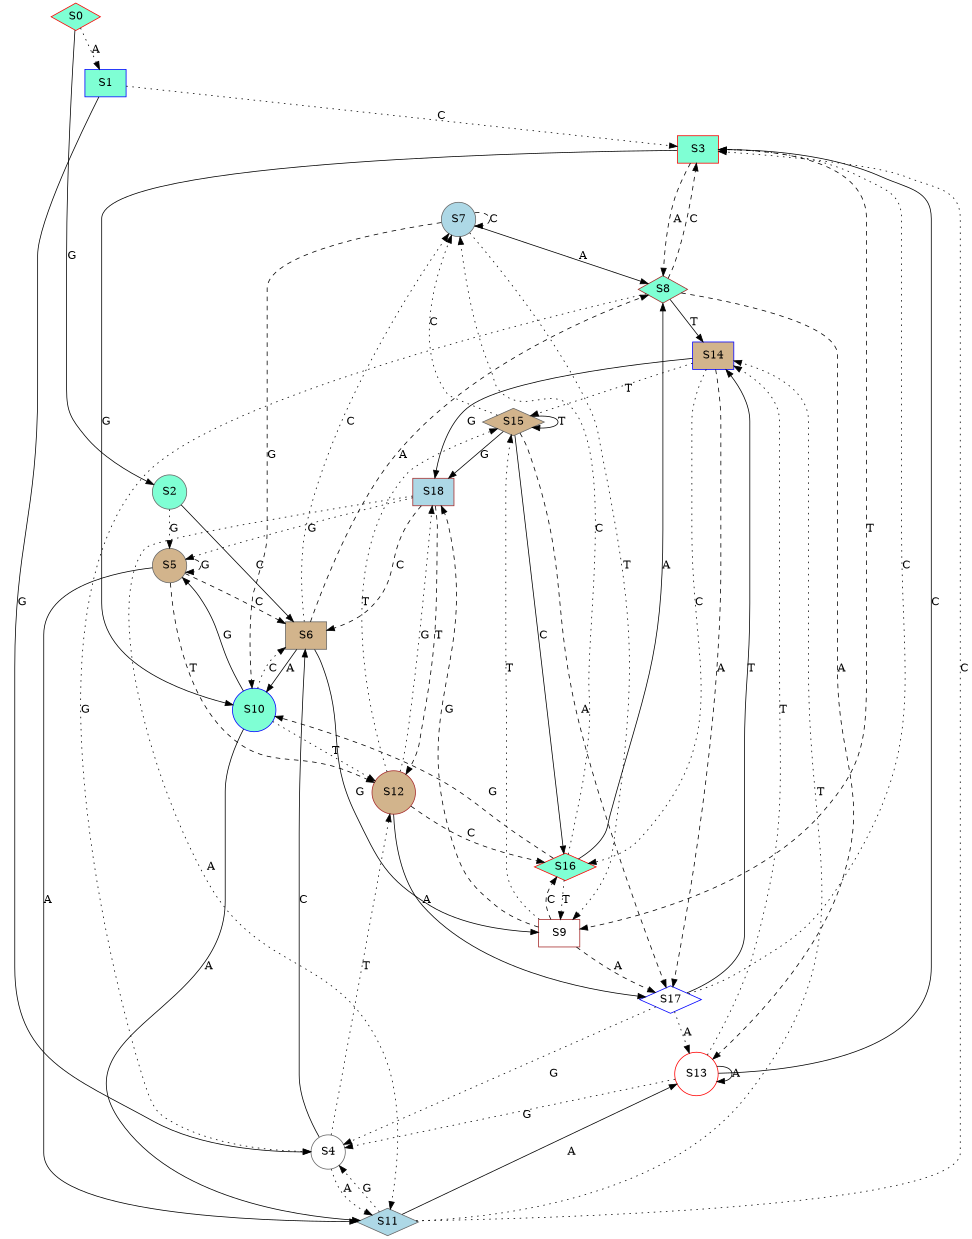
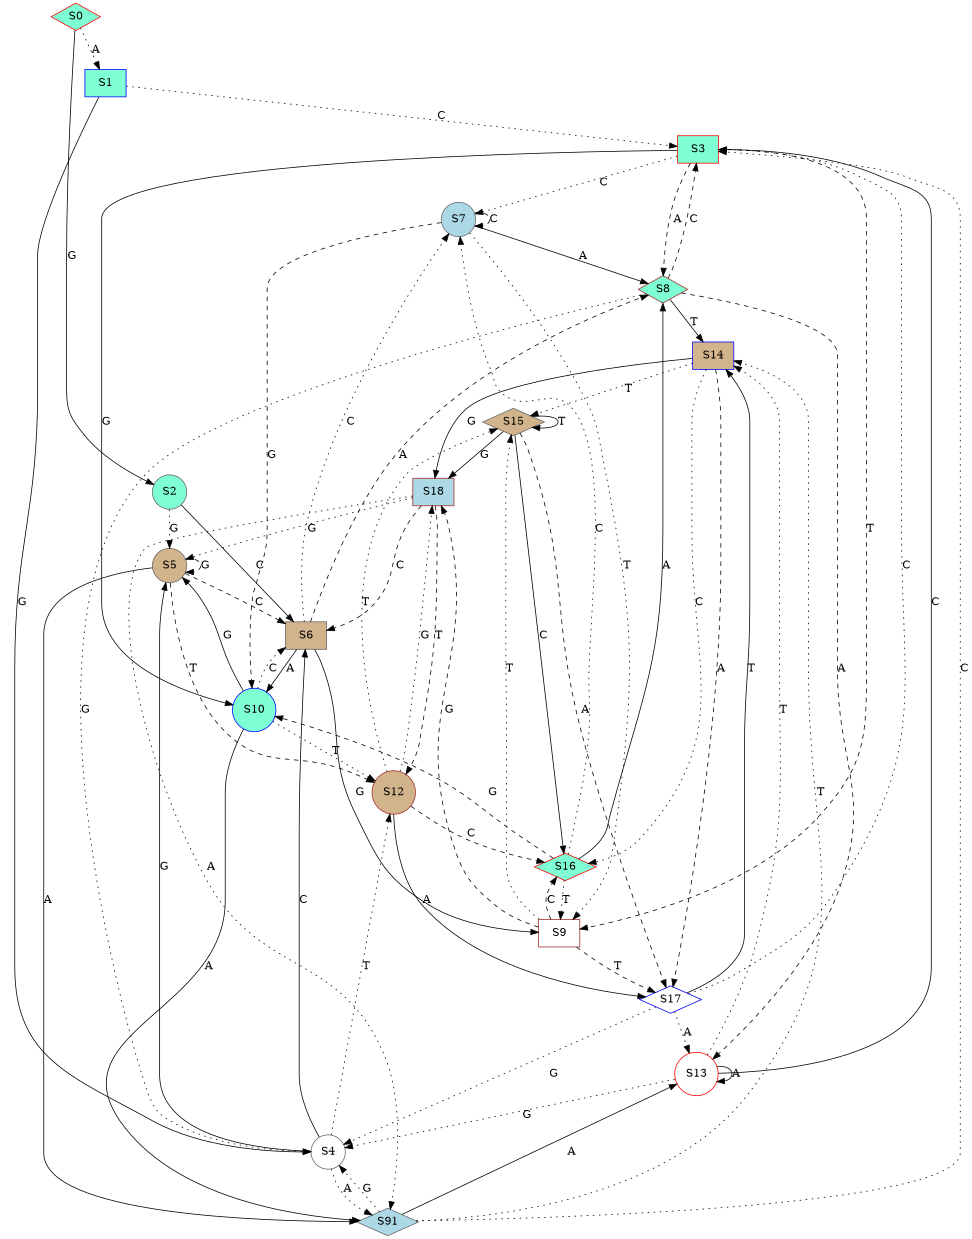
(430, 341) -> (580, 184)
none -> (160, 925)
(618, 966) -> (618, 966)
(388, 1222) -> (388, 1222)
